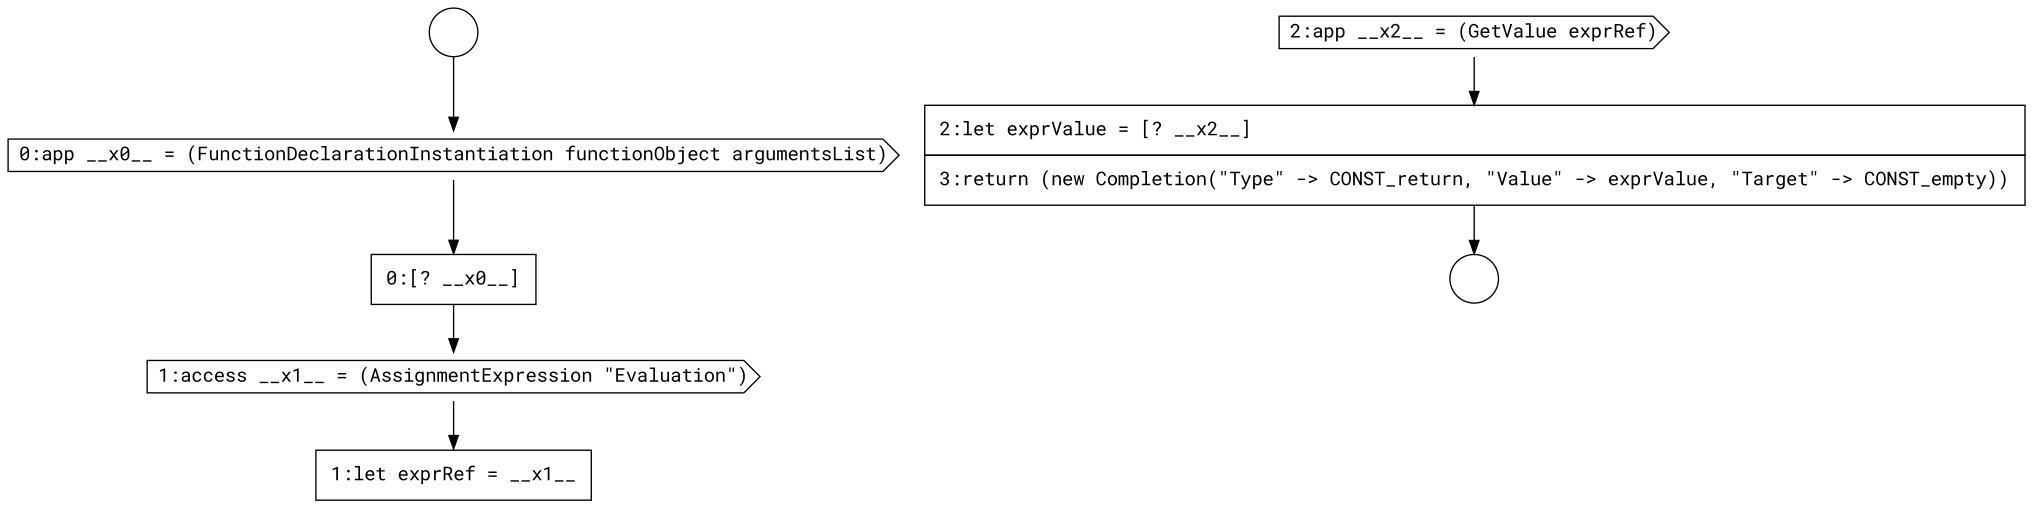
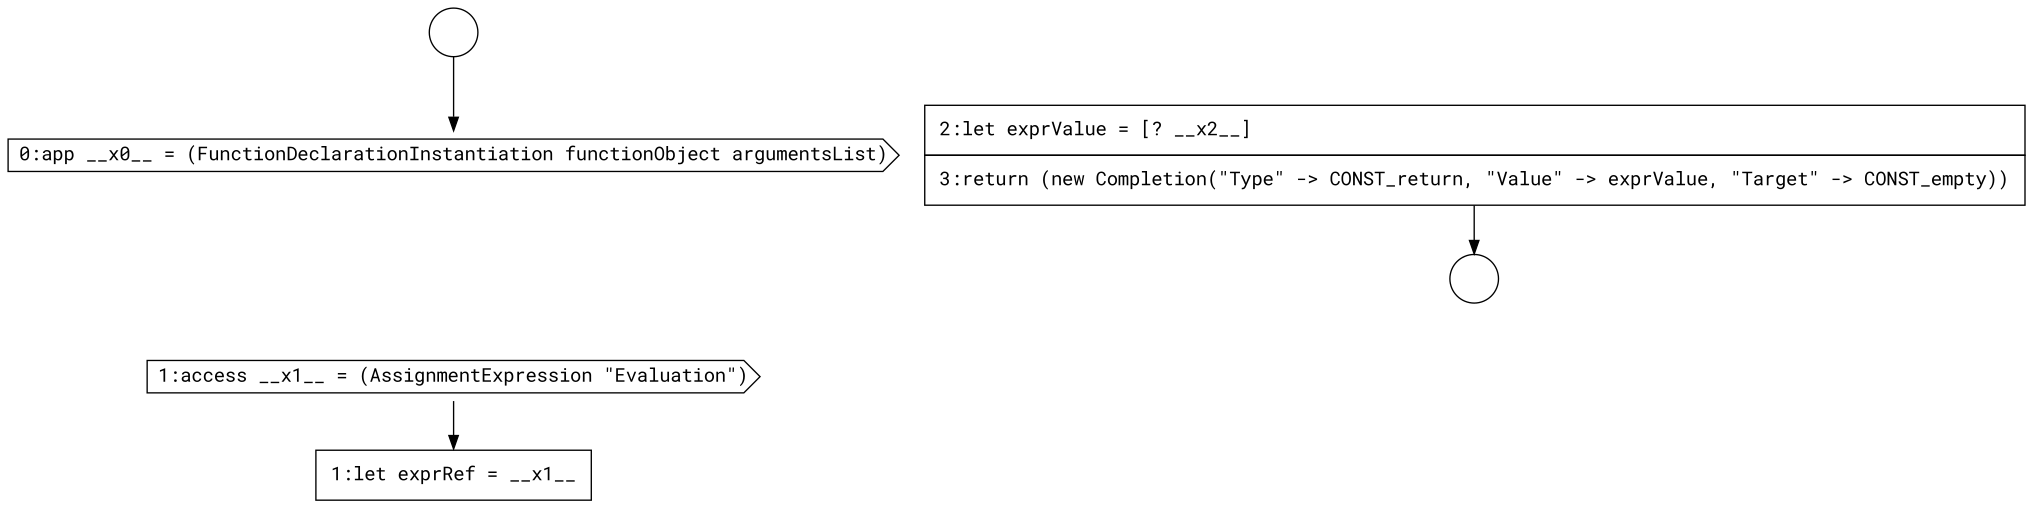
(1474, 32) -> none
(454, 279) -> none
